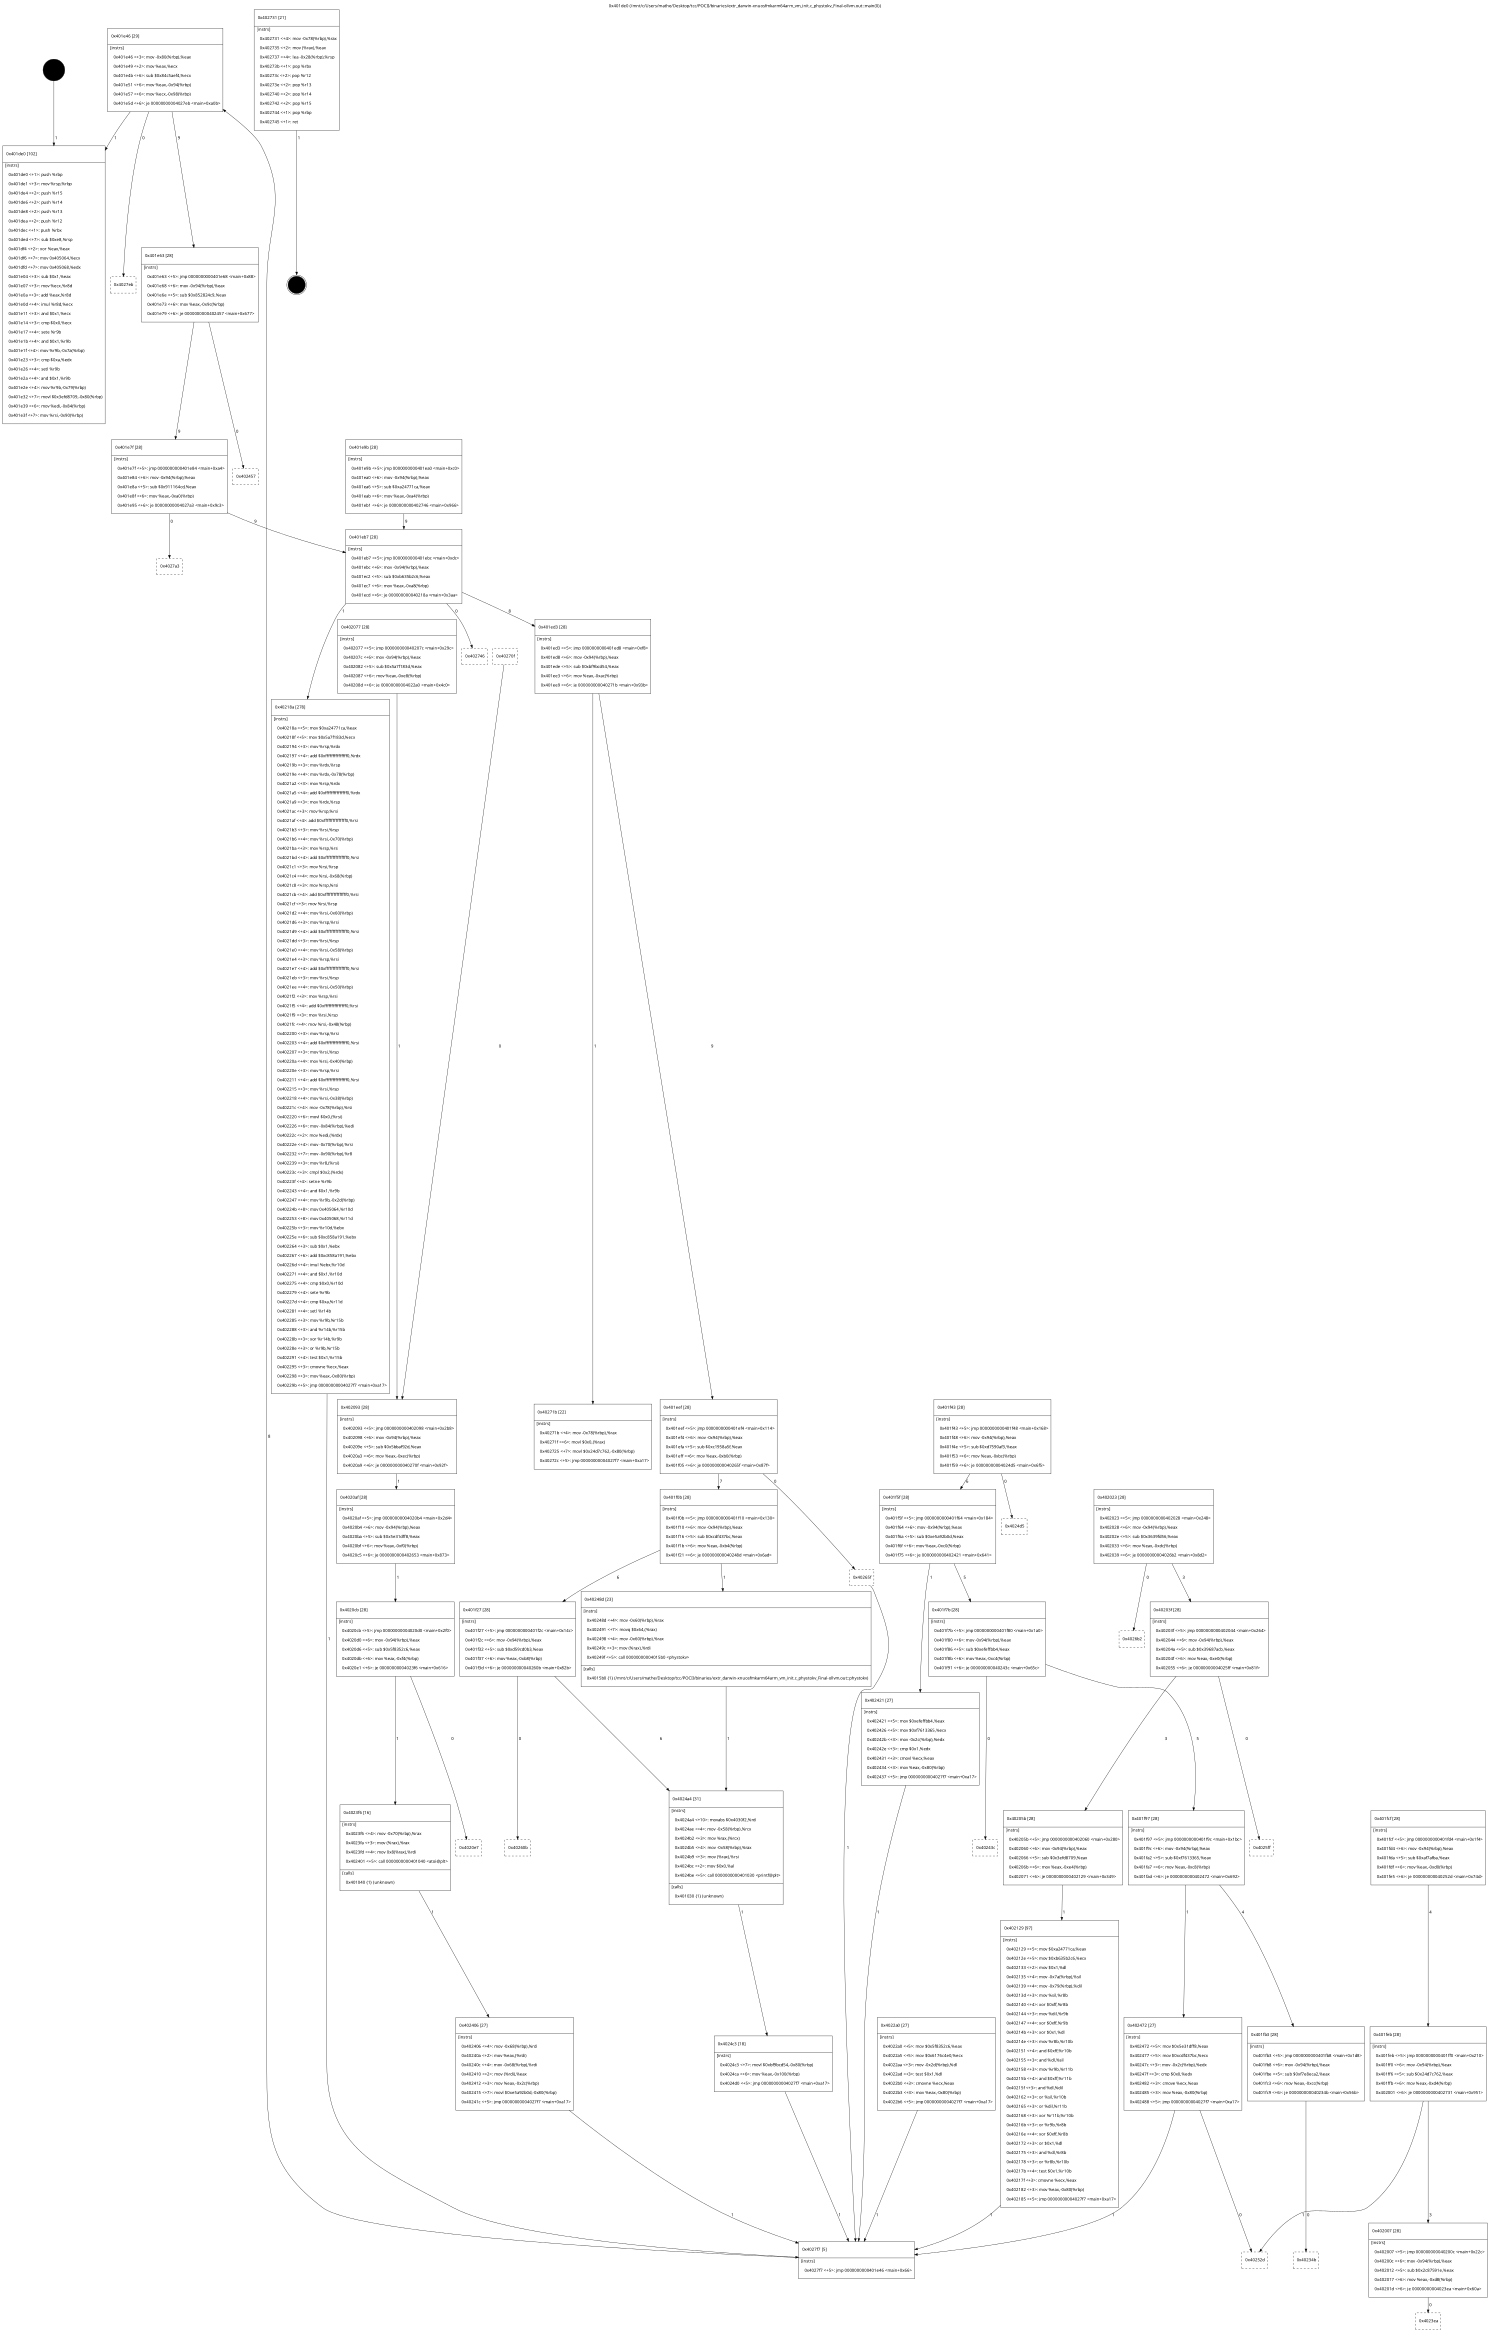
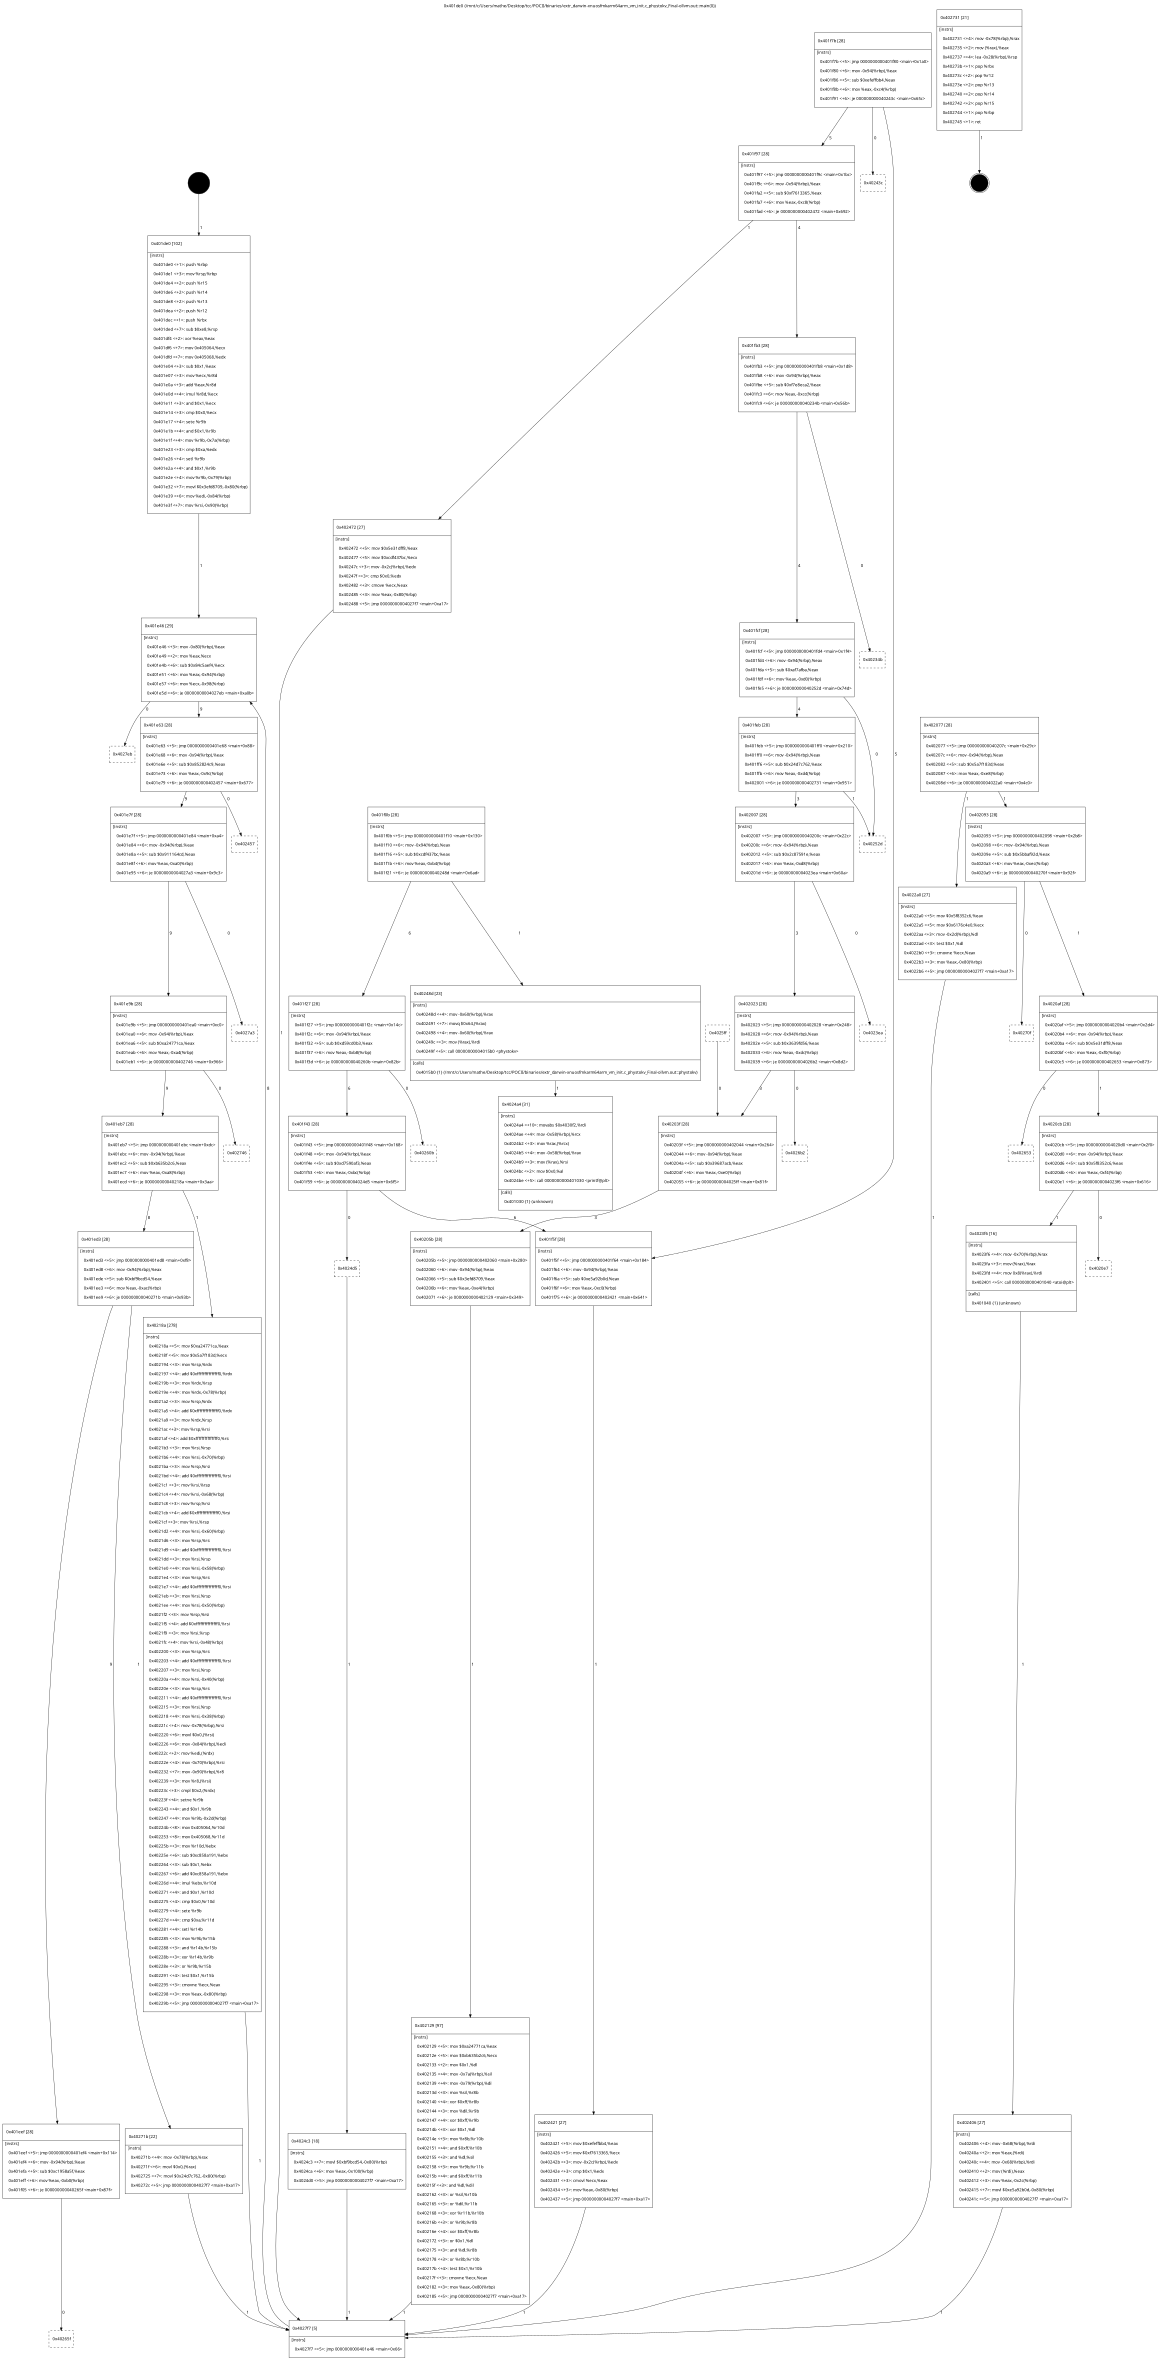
(118, 129) -> (199, 564)
none -> (797, 516)
(284, 535) -> (168, 937)
(462, 623) -> (224, 1104)
none -> (959, 837)
none -> (795, 937)
(453, 1030) -> (1023, 952)
none -> (1021, 1153)
(719, 1480) -> none
(962, 1581) -> (894, 765)
(611, 1733) -> (347, 1092)
(1239, 1756) -> (718, 1077)
(844, 1903) -> (217, 2278)
(753, 1969) -> (347, 1704)
(1225, 2180) -> (871, 762)
